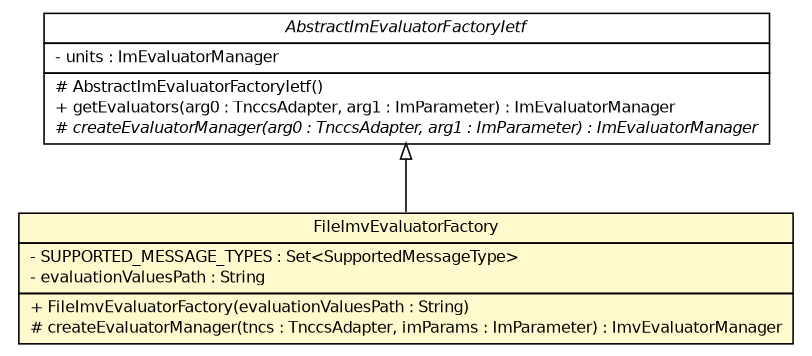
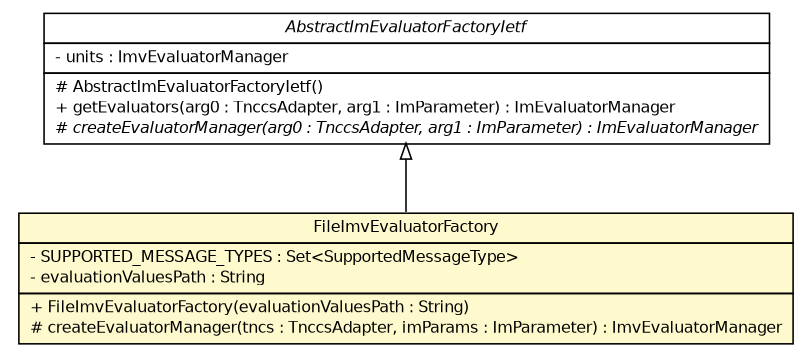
(167, 57) -> (172, 57)
